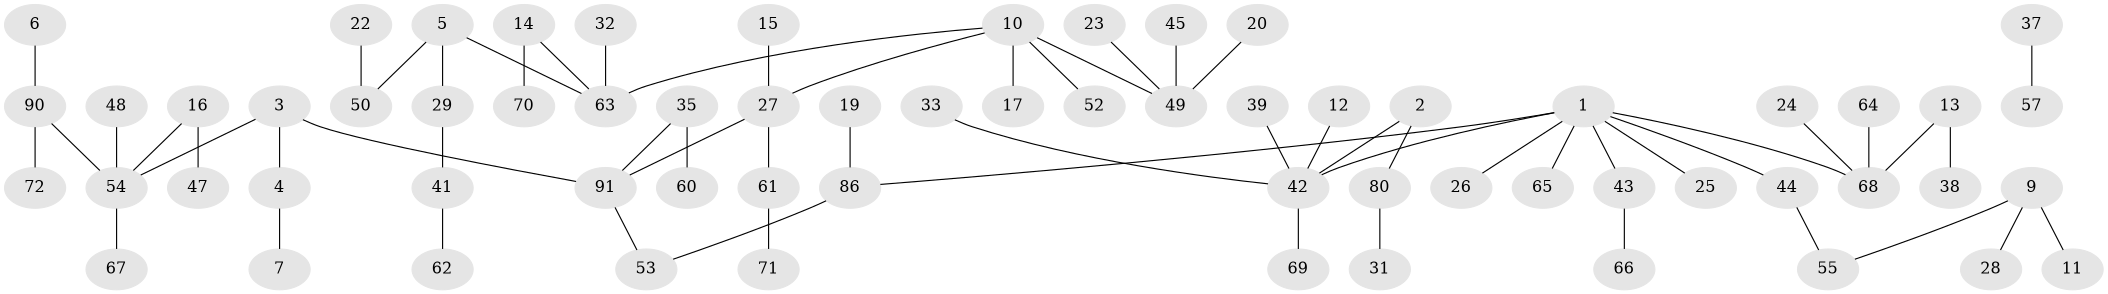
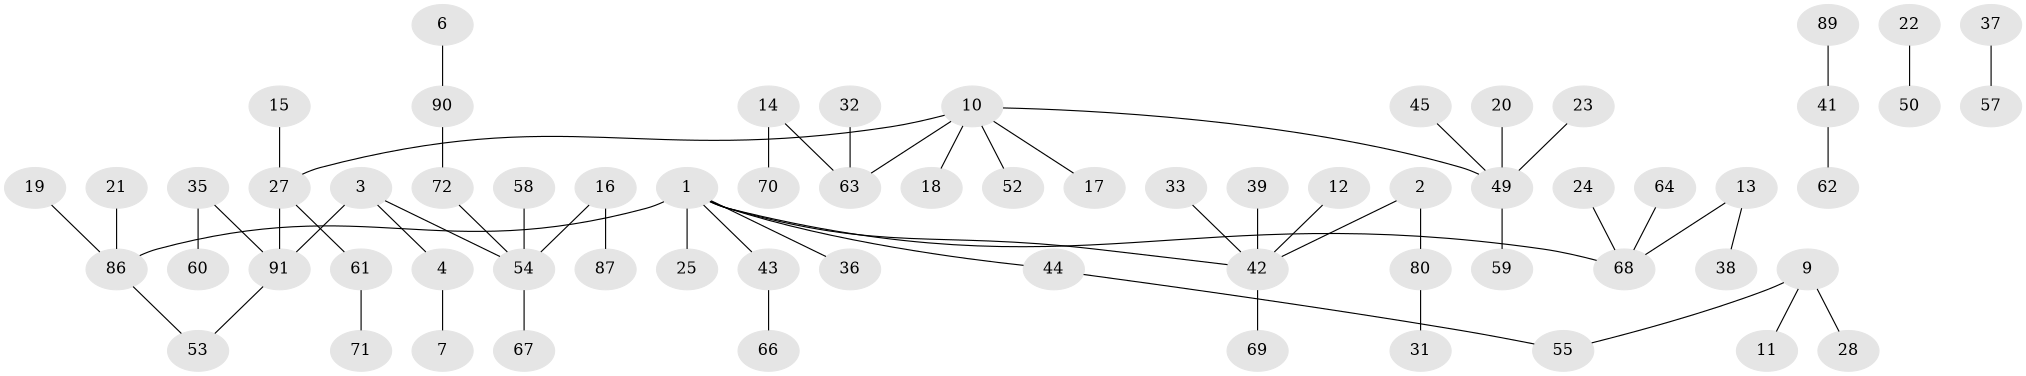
(443, 25) -> none
(117, 106) -> (524, 188)
(443, 106) -> (1828, 25)
(76, 147) -> (478, 224)
none -> (117, 188)
(198, 188) -> (606, 269)
none -> (932, 188)
(1461, 188) -> (850, 269)
(1543, 188) -> none
none -> (1502, 269)
